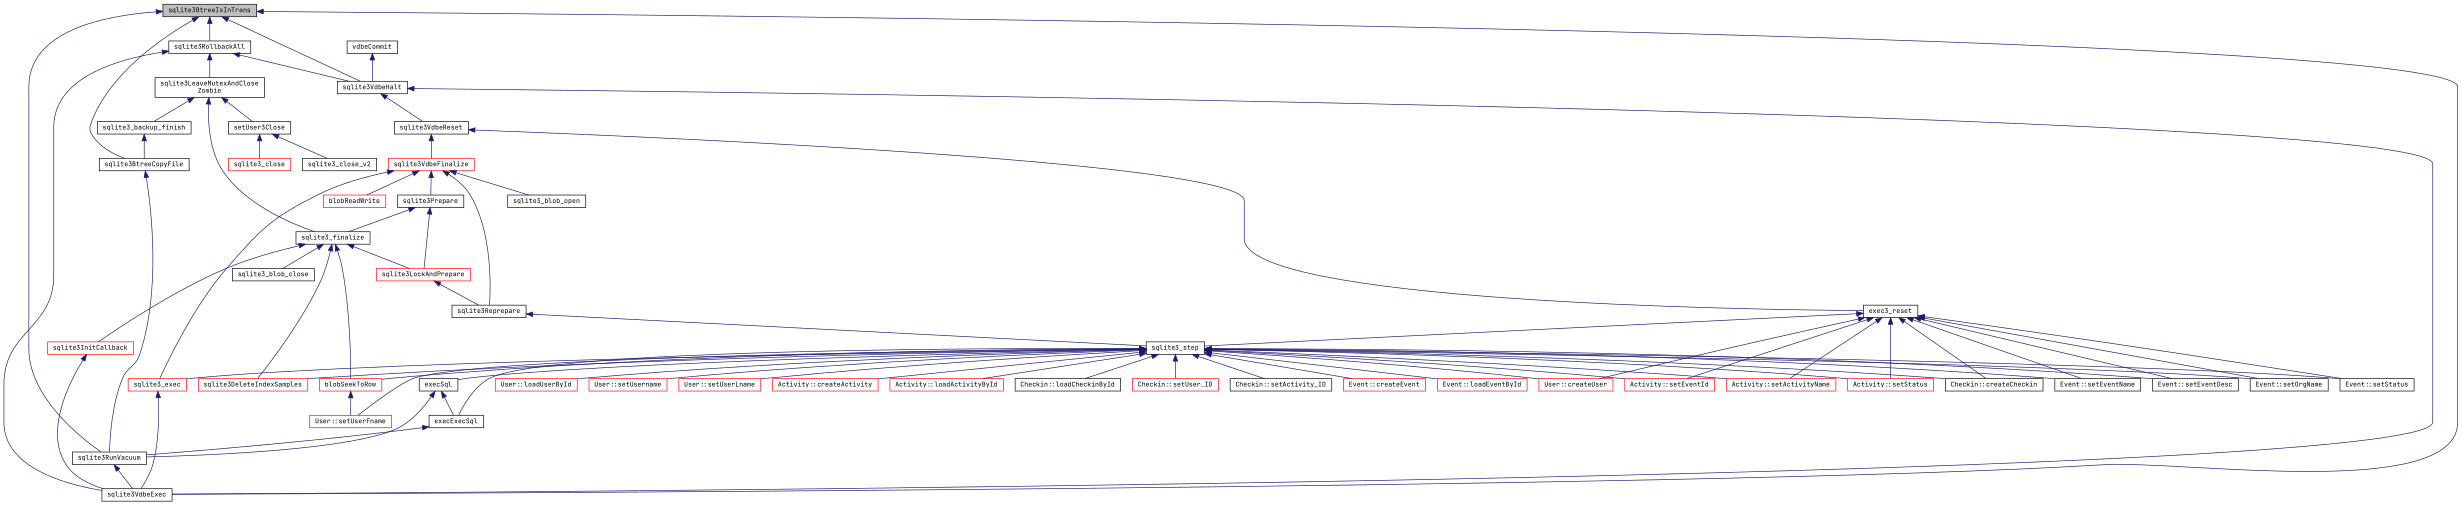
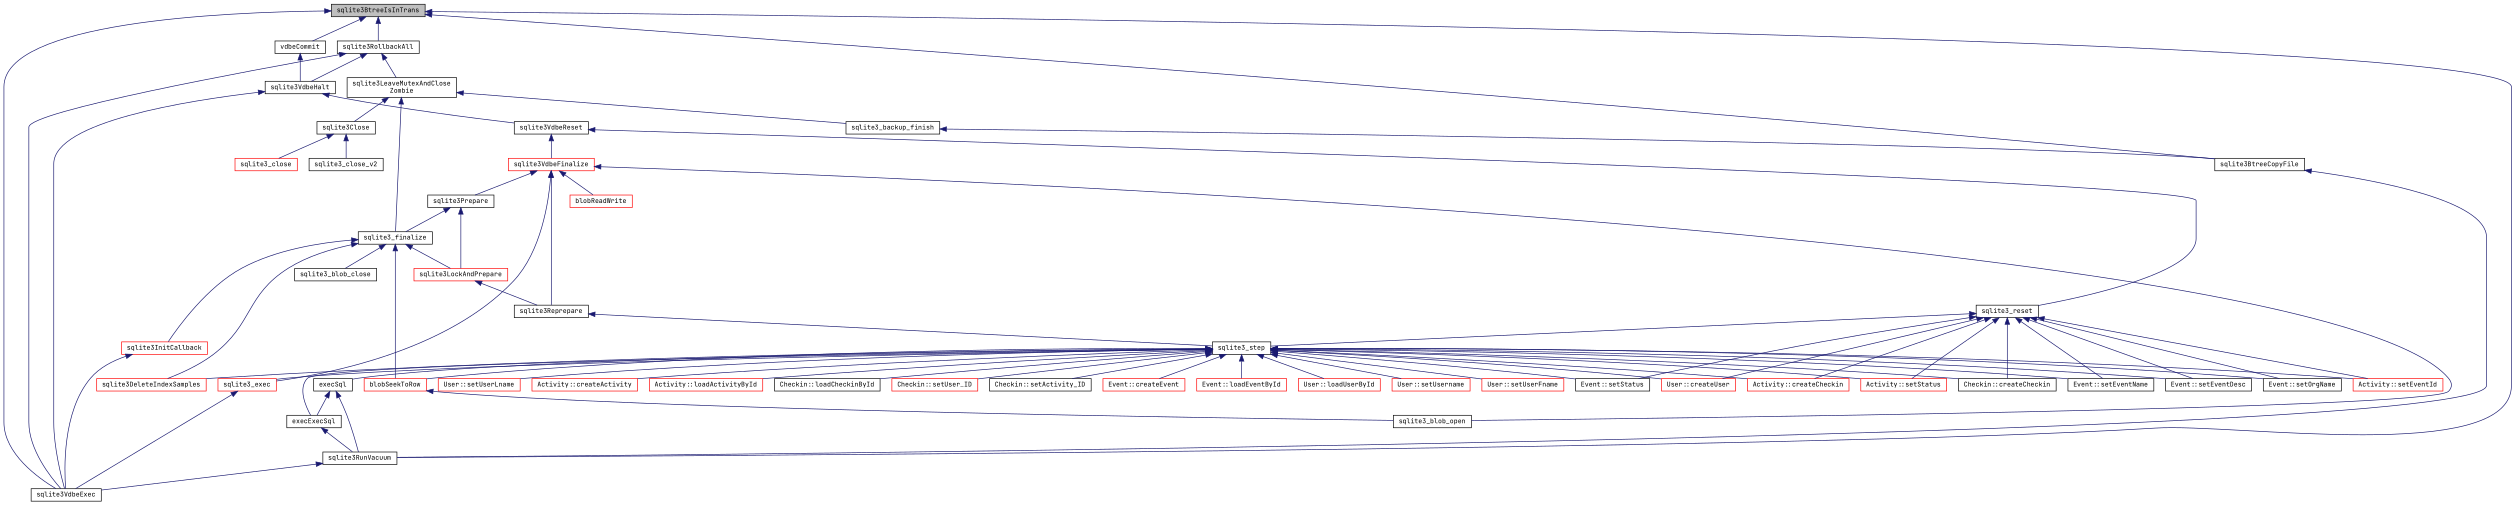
(294, 50) -> (336, 30)
(260, 128) -> (346, 128)
(1891, 311) -> (2007, 311)
(1781, 385) -> (1798, 385)
(351, 407) -> (913, 412)
